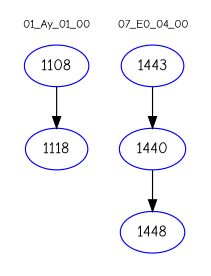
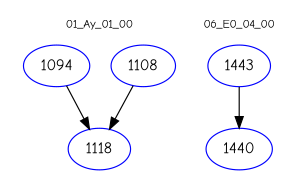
(153, 25) -> (239, 25)
none -> (57, 66)
(153, 232) -> none
